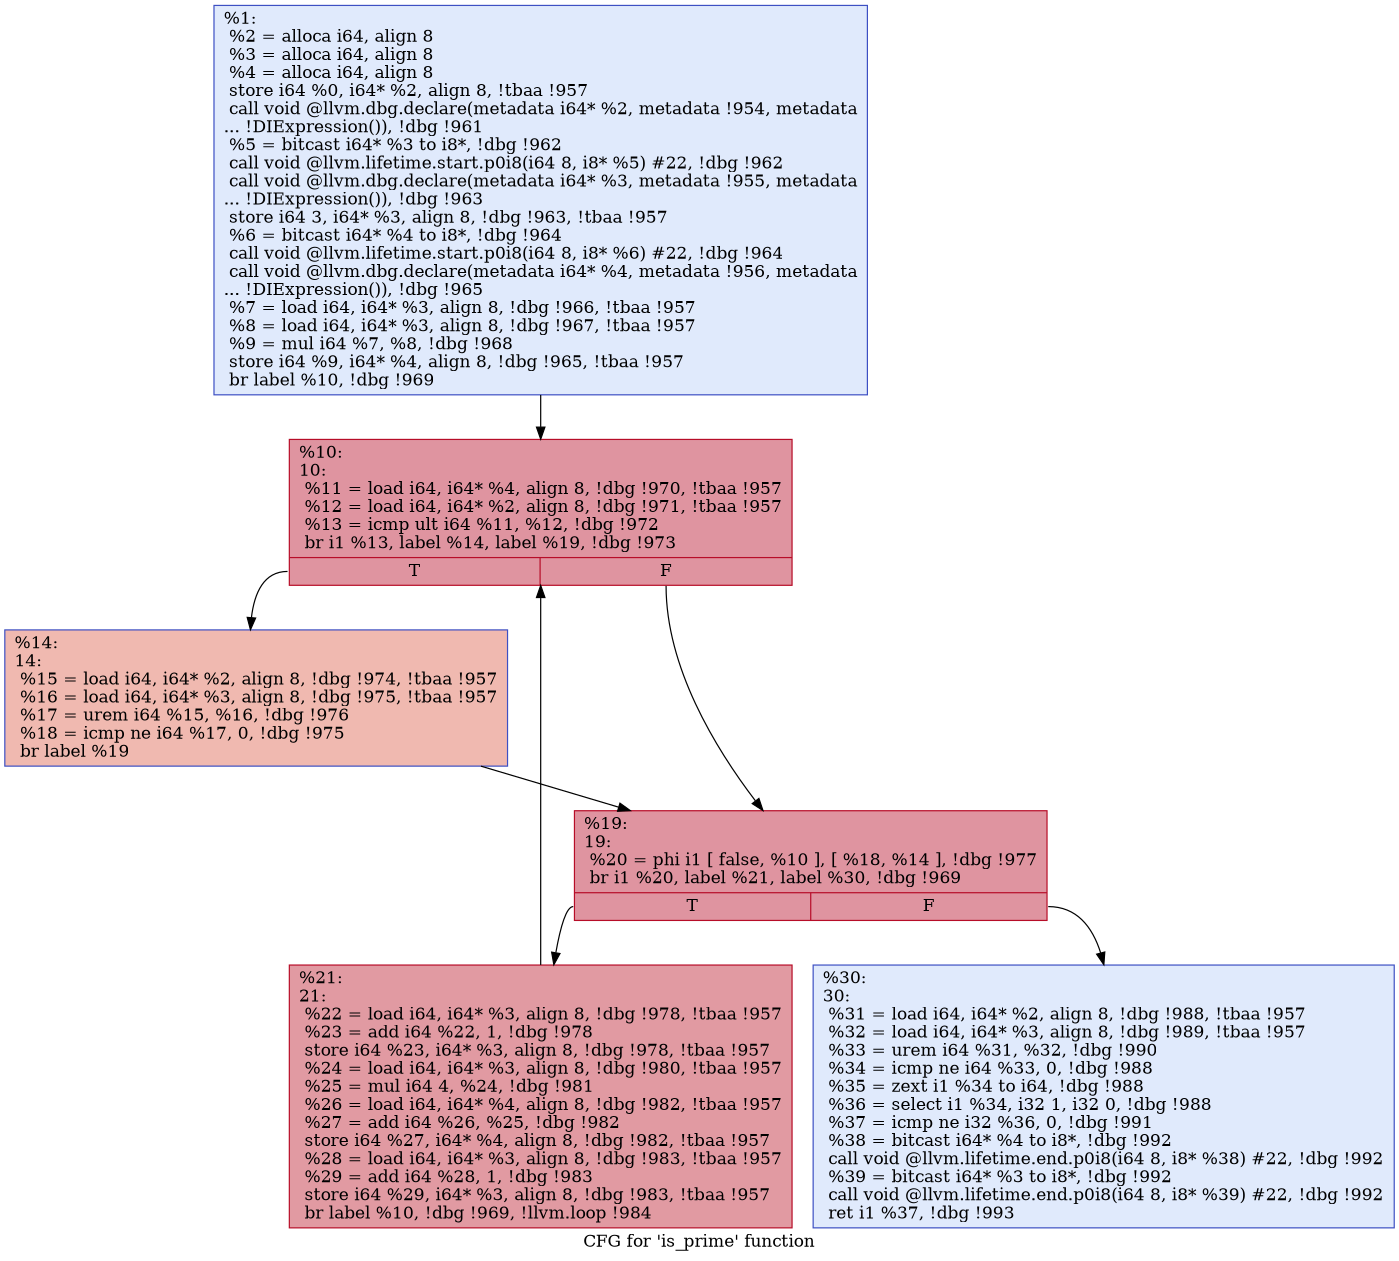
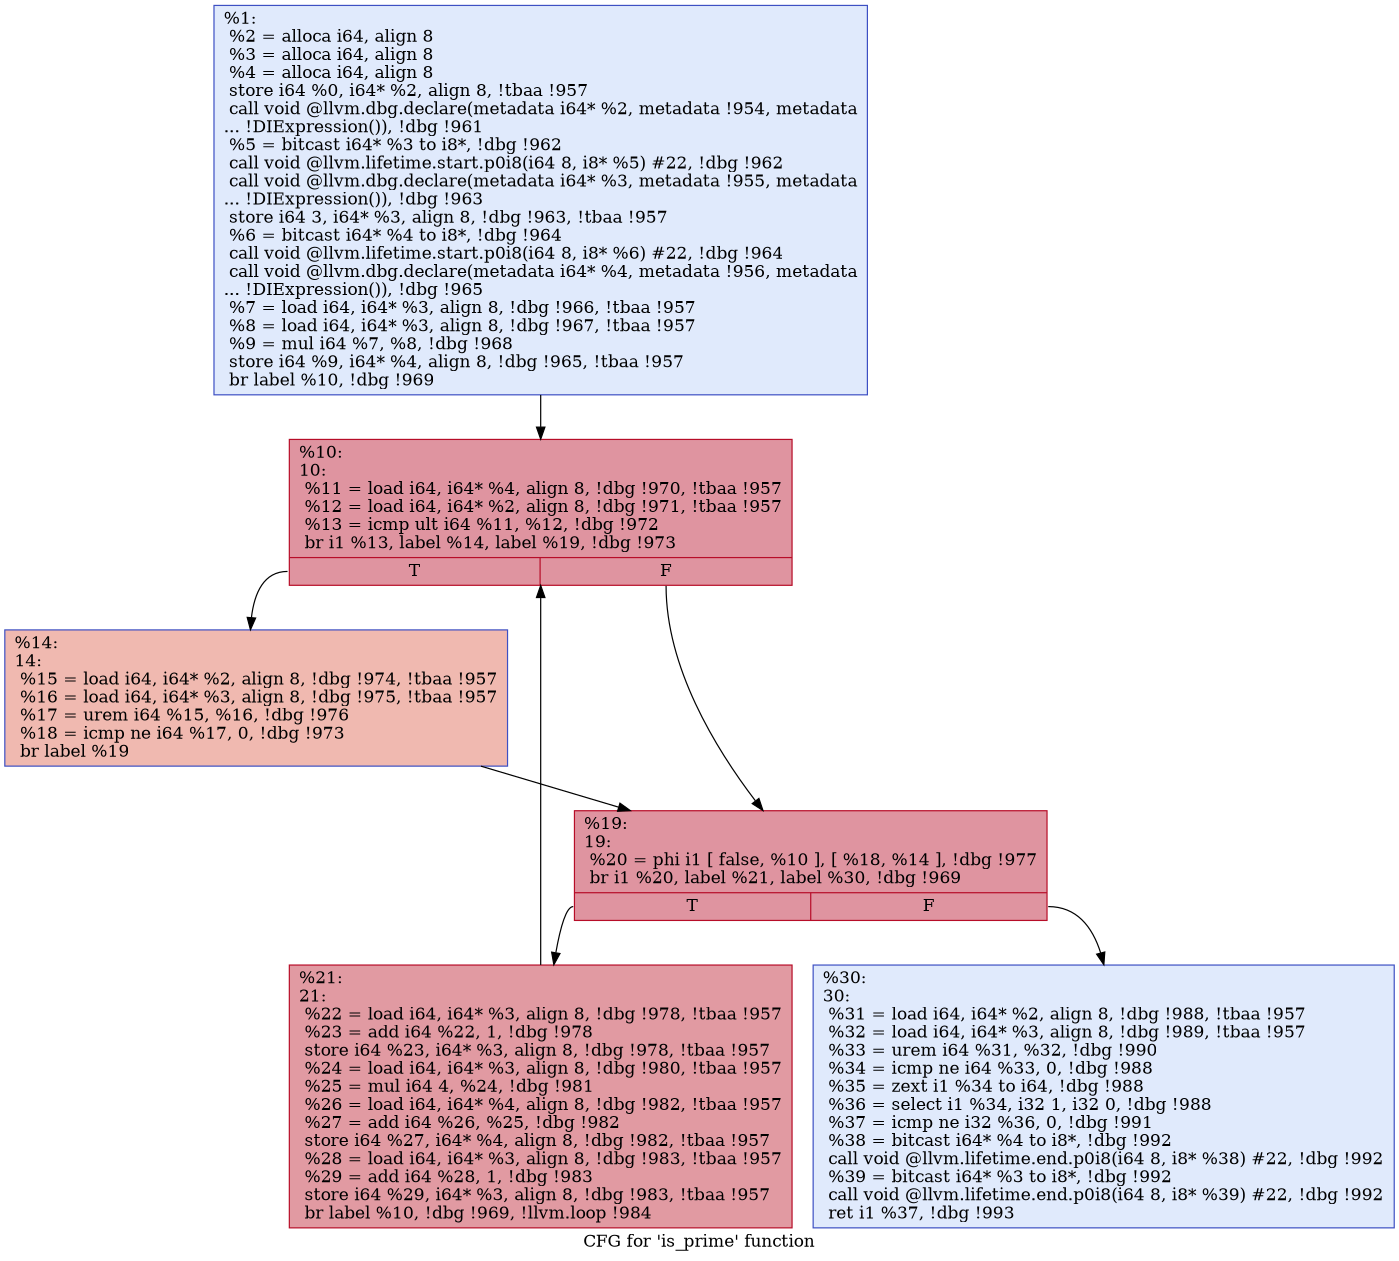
(180, 734) -> (180, 734)
